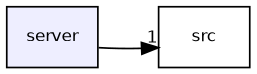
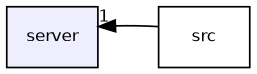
(120, 48) -> (137, 26)
